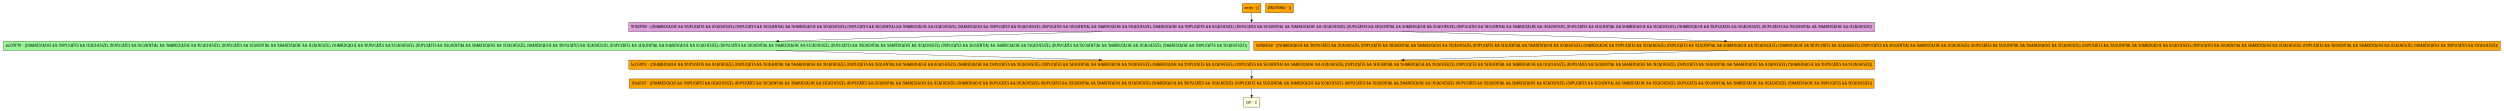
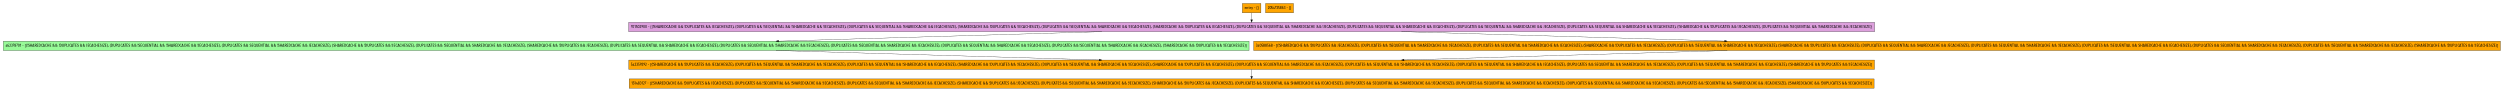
(1252, 102) -> none
